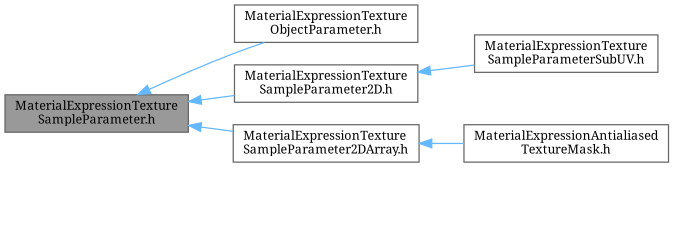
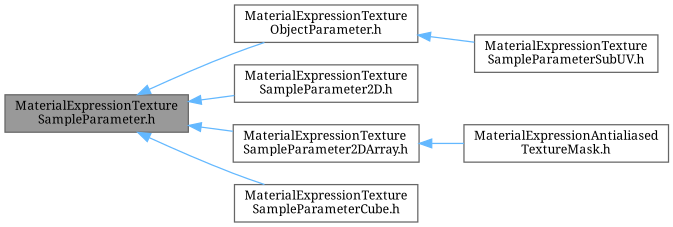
(452, 68) -> (452, 39)
none -> (326, 203)
